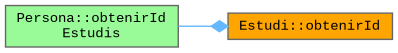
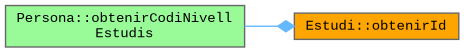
(92, 26) -> (125, 26)
